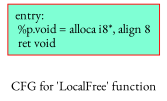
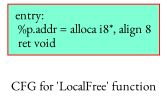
(83, 29) -> (84, 29)
